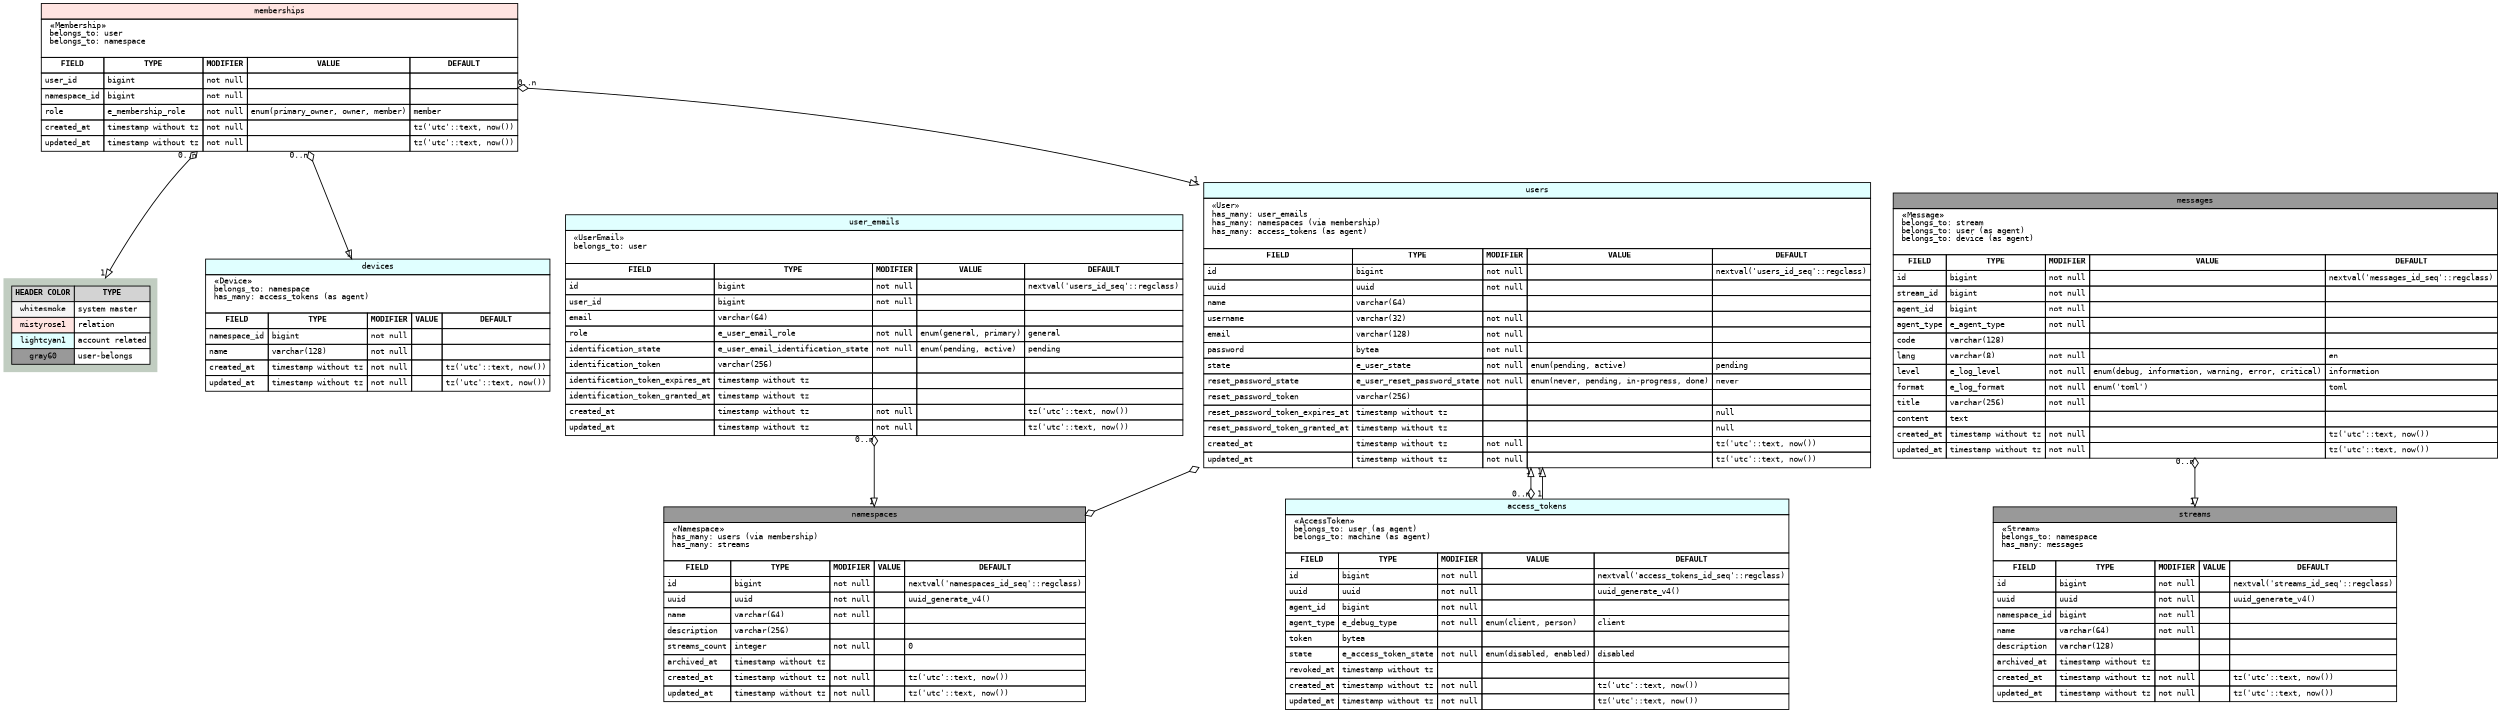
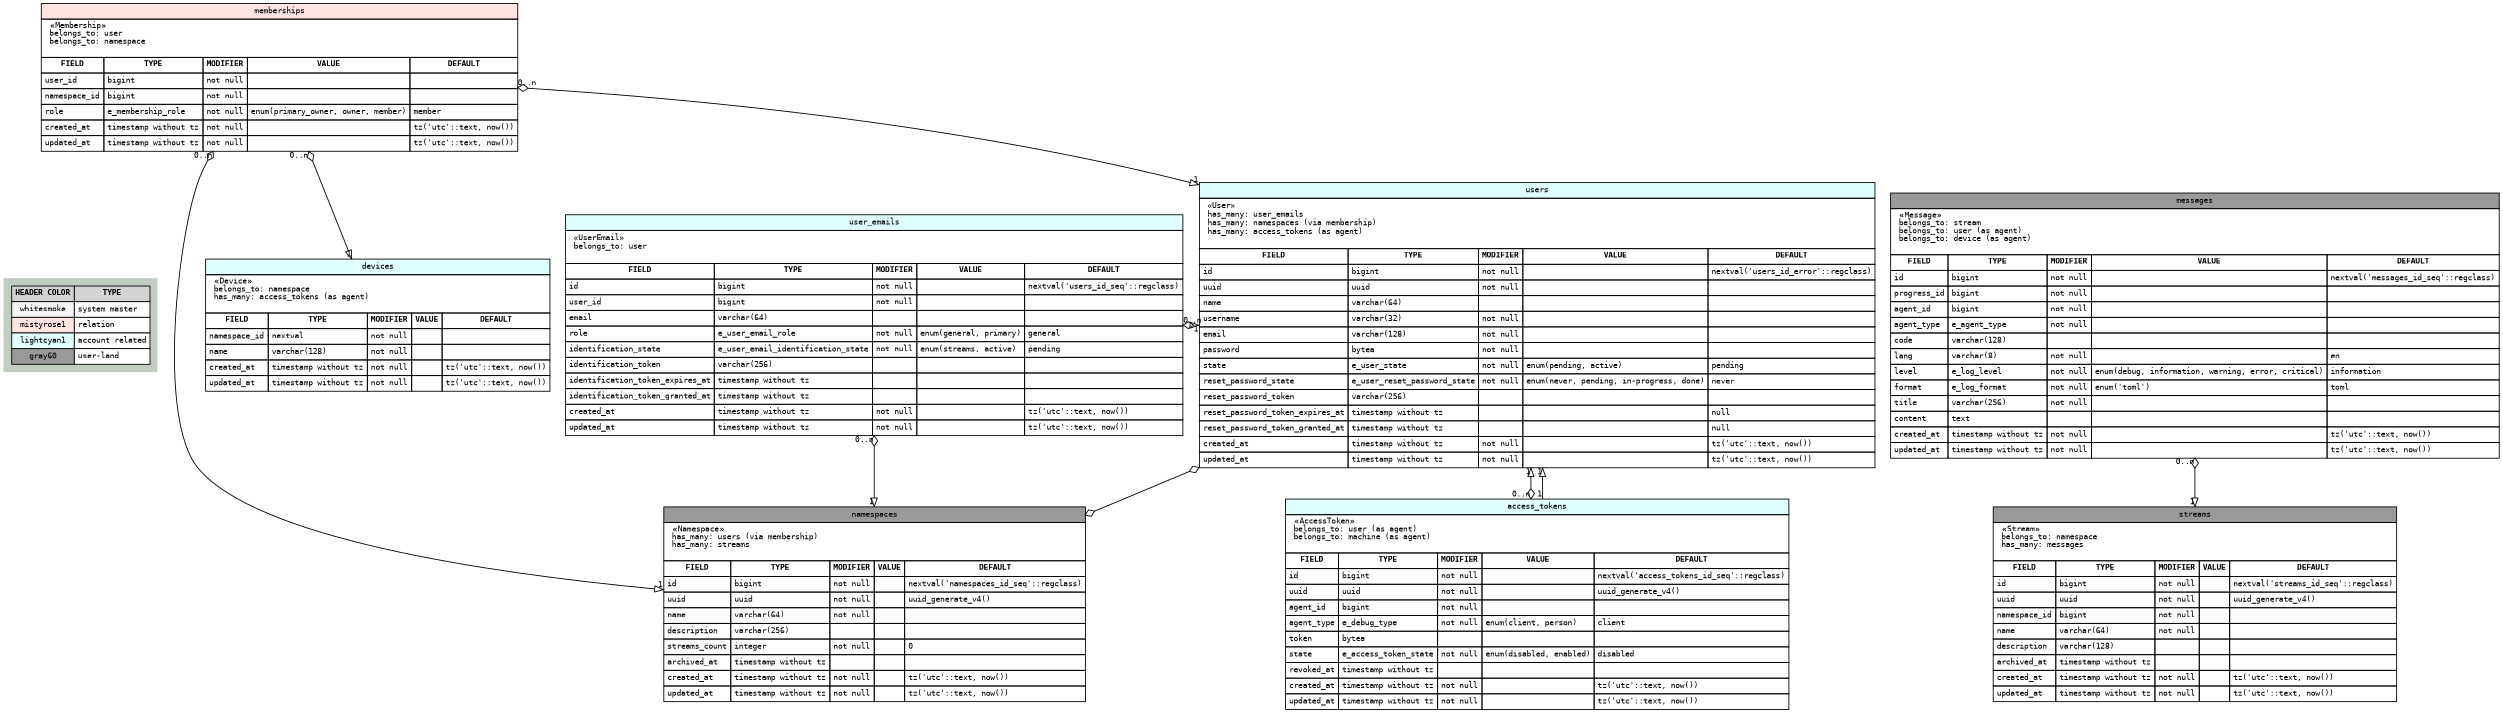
(147, 212) -> (266, 512)
(1791, 272) -> (1791, 272)
(1918, 293) -> (1919, 293)
none -> (1194, 325)
(286, 336) -> (288, 336)
(969, 349) -> (969, 349)
(106, 356) -> (99, 356)
